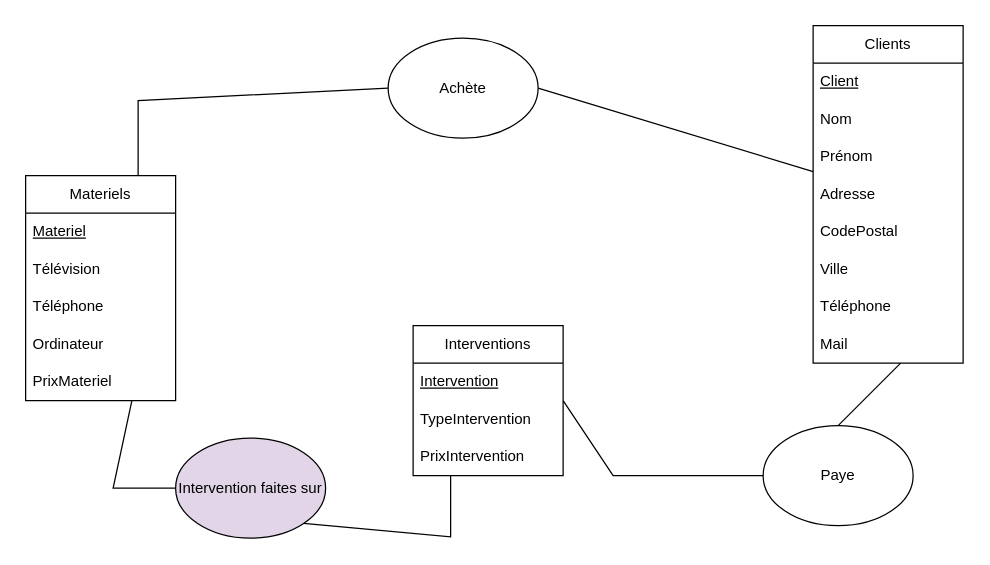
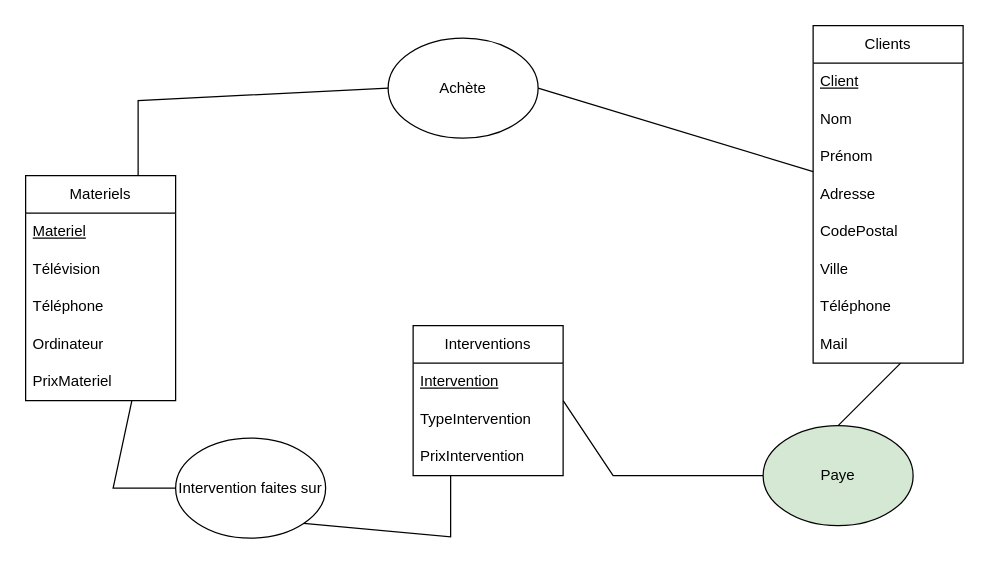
(838, 476) -> (838, 476)
(251, 488) -> (251, 488)
